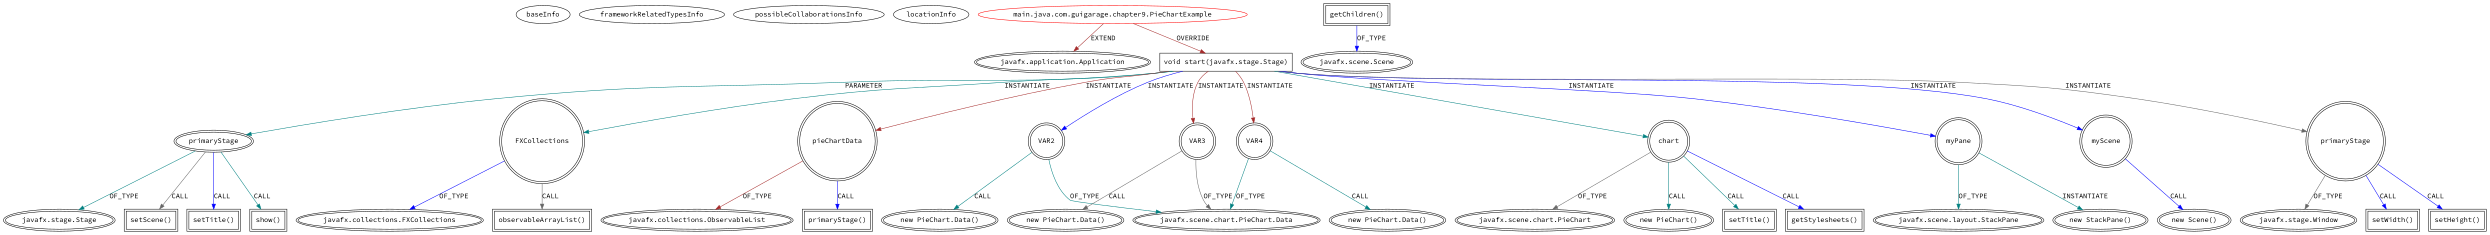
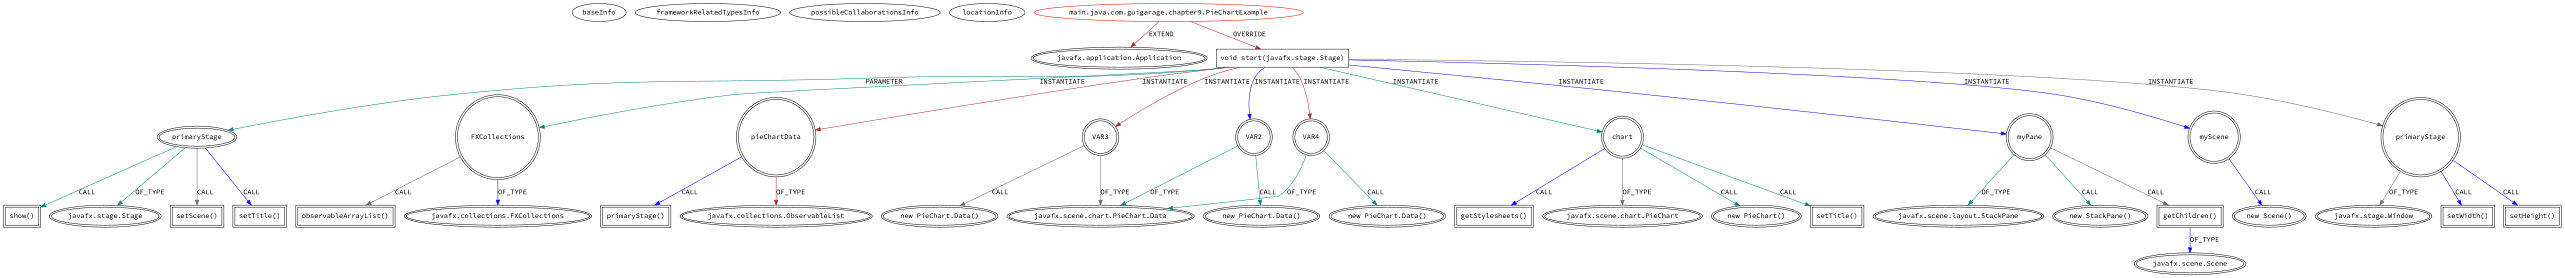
none -> (2107, 175)
(2085, 196) -> (2090, 192)
